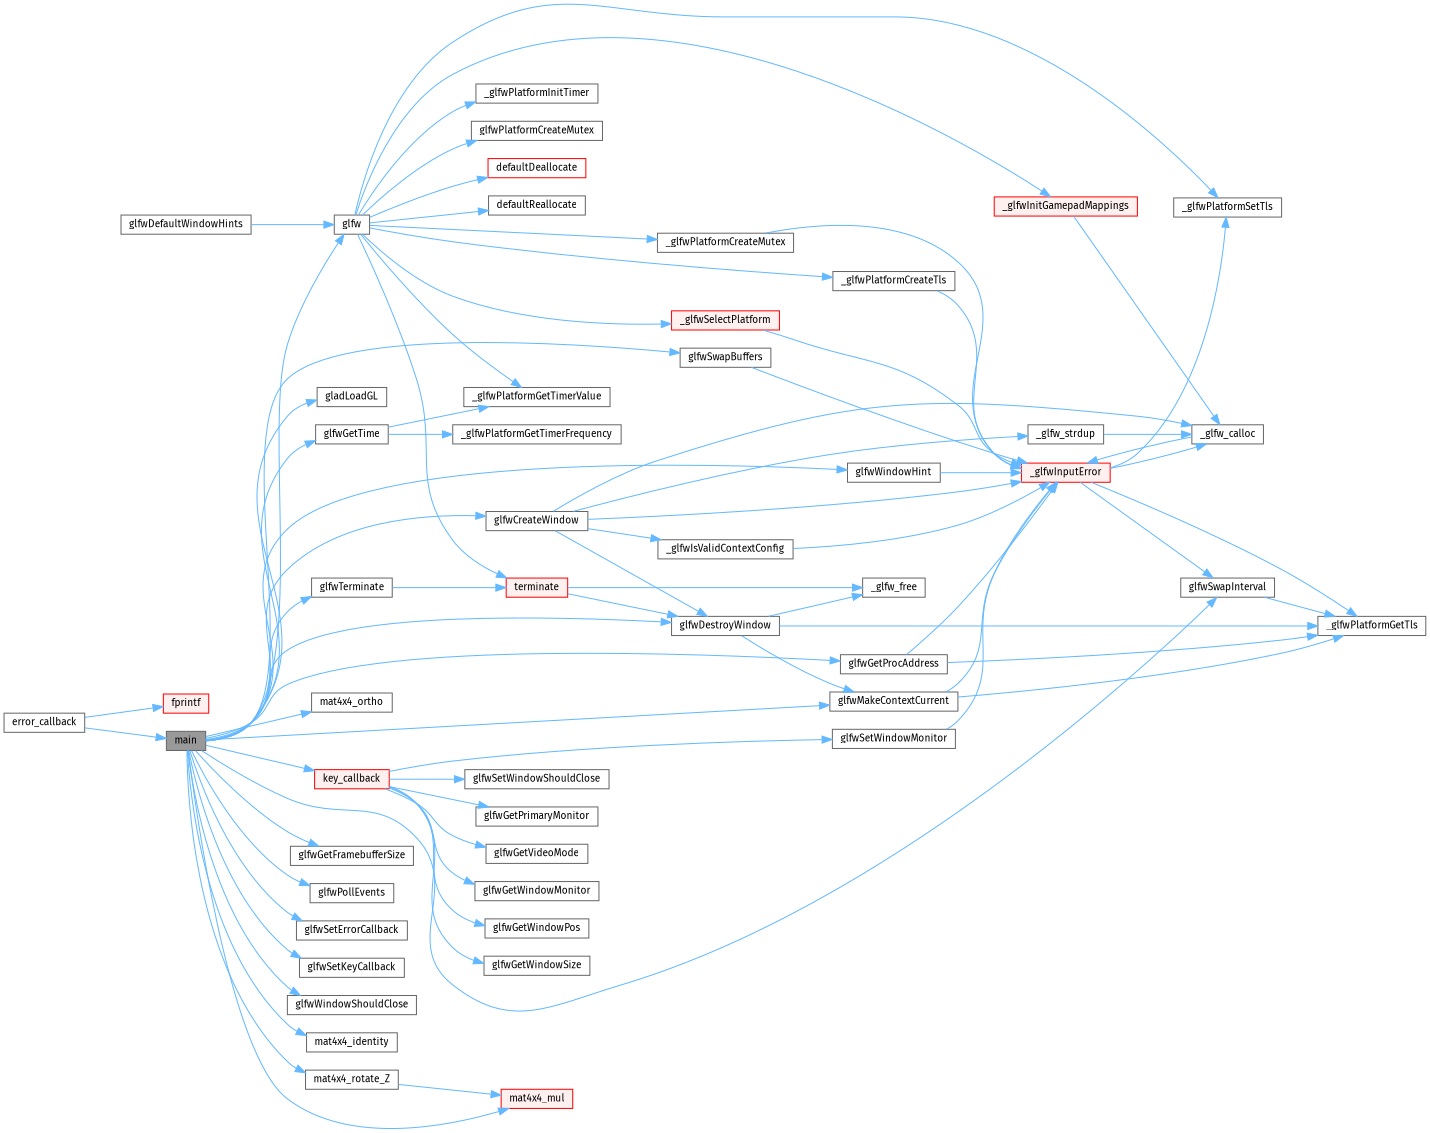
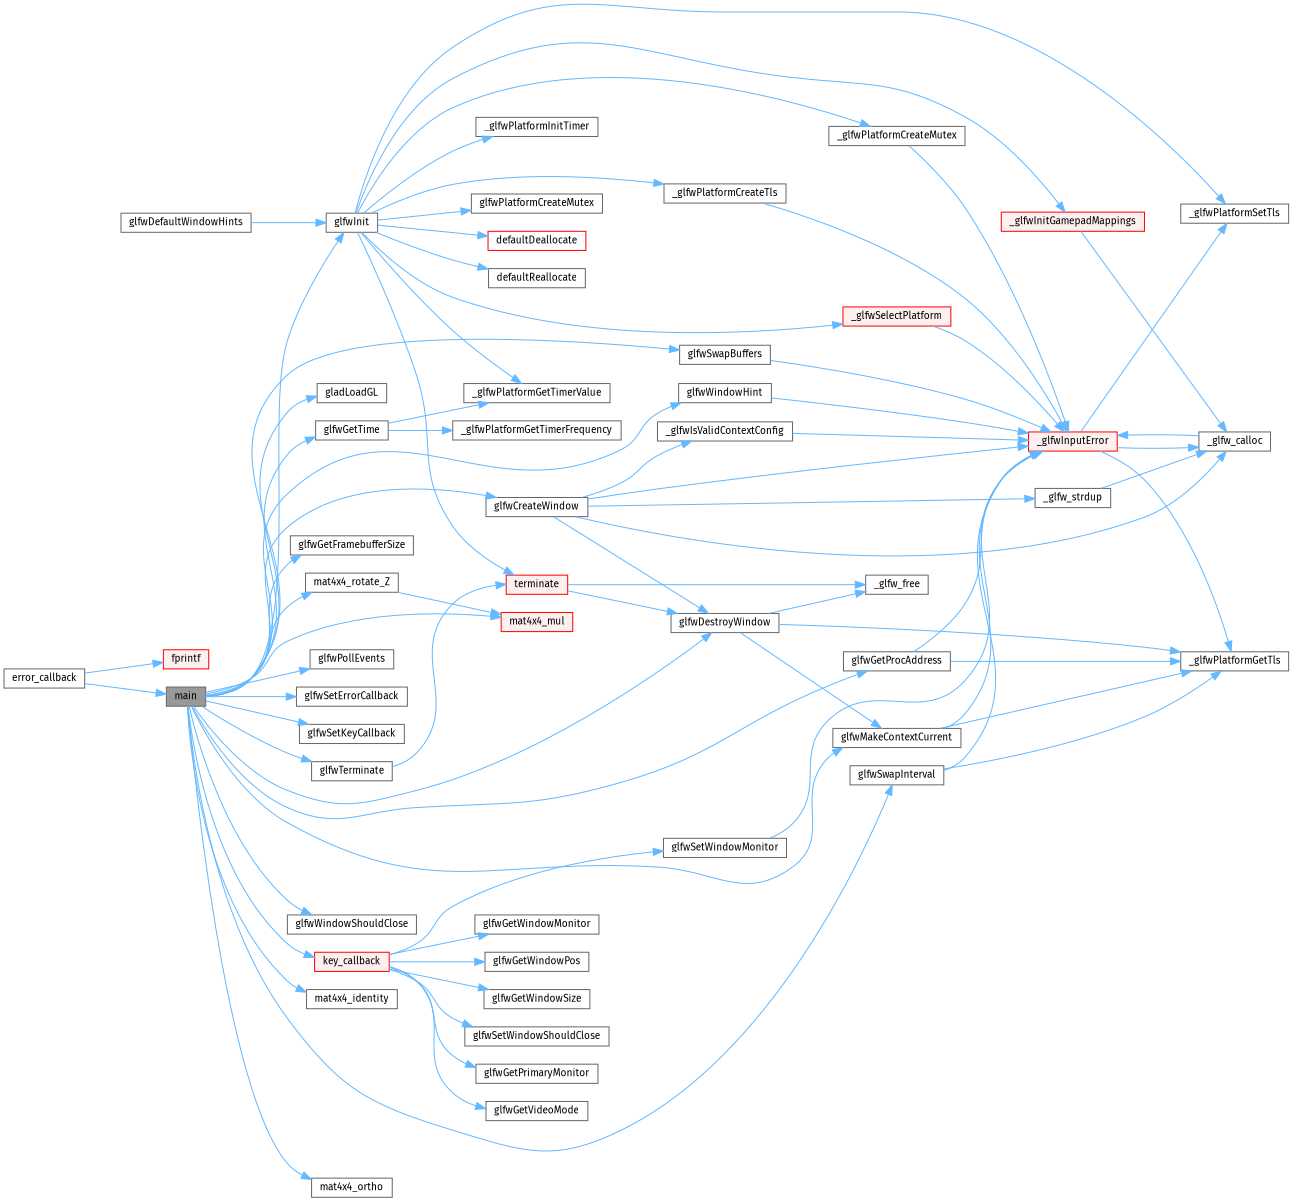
(352, 225) -> (352, 223)
(1142, 527) -> (995, 675)
